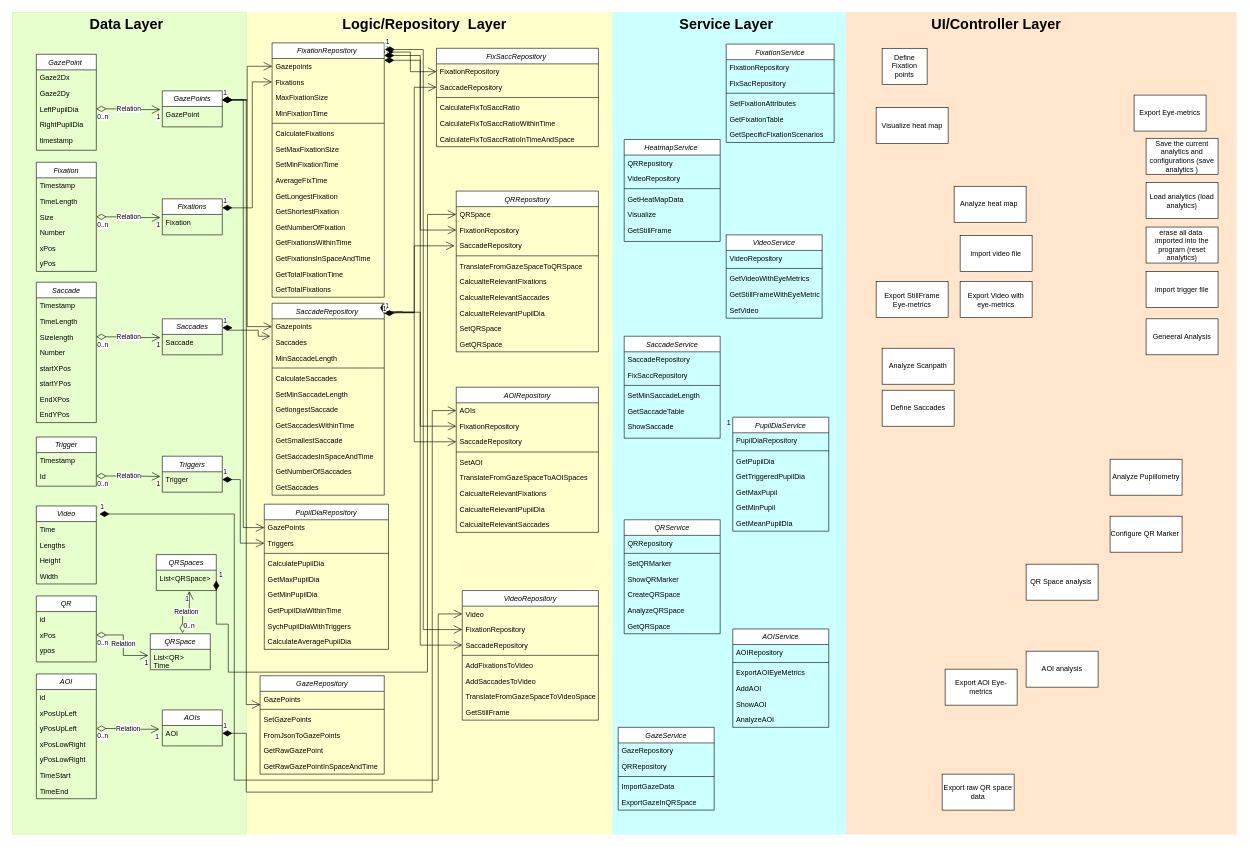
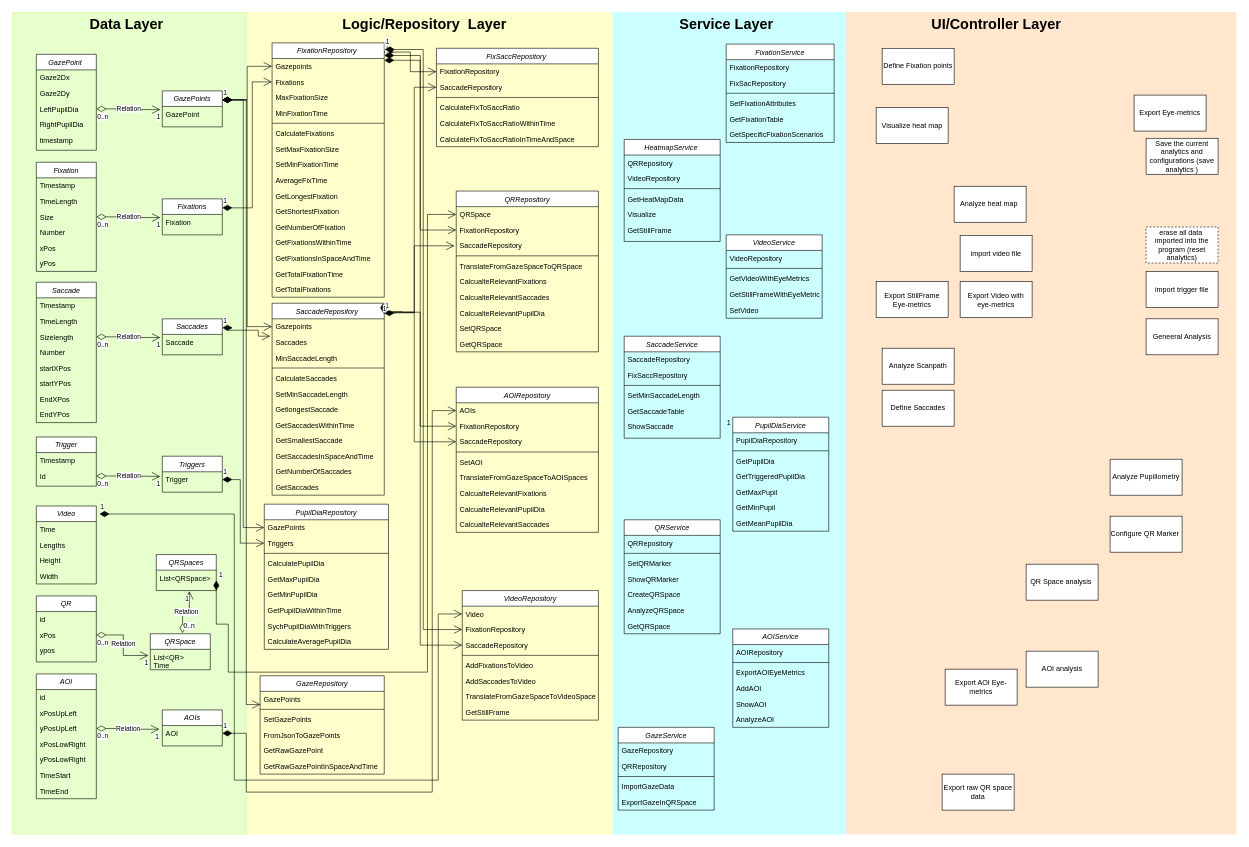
(905, 66) -> (918, 66)
(1182, 201) -> none
(1182, 245) -> (1182, 245)
